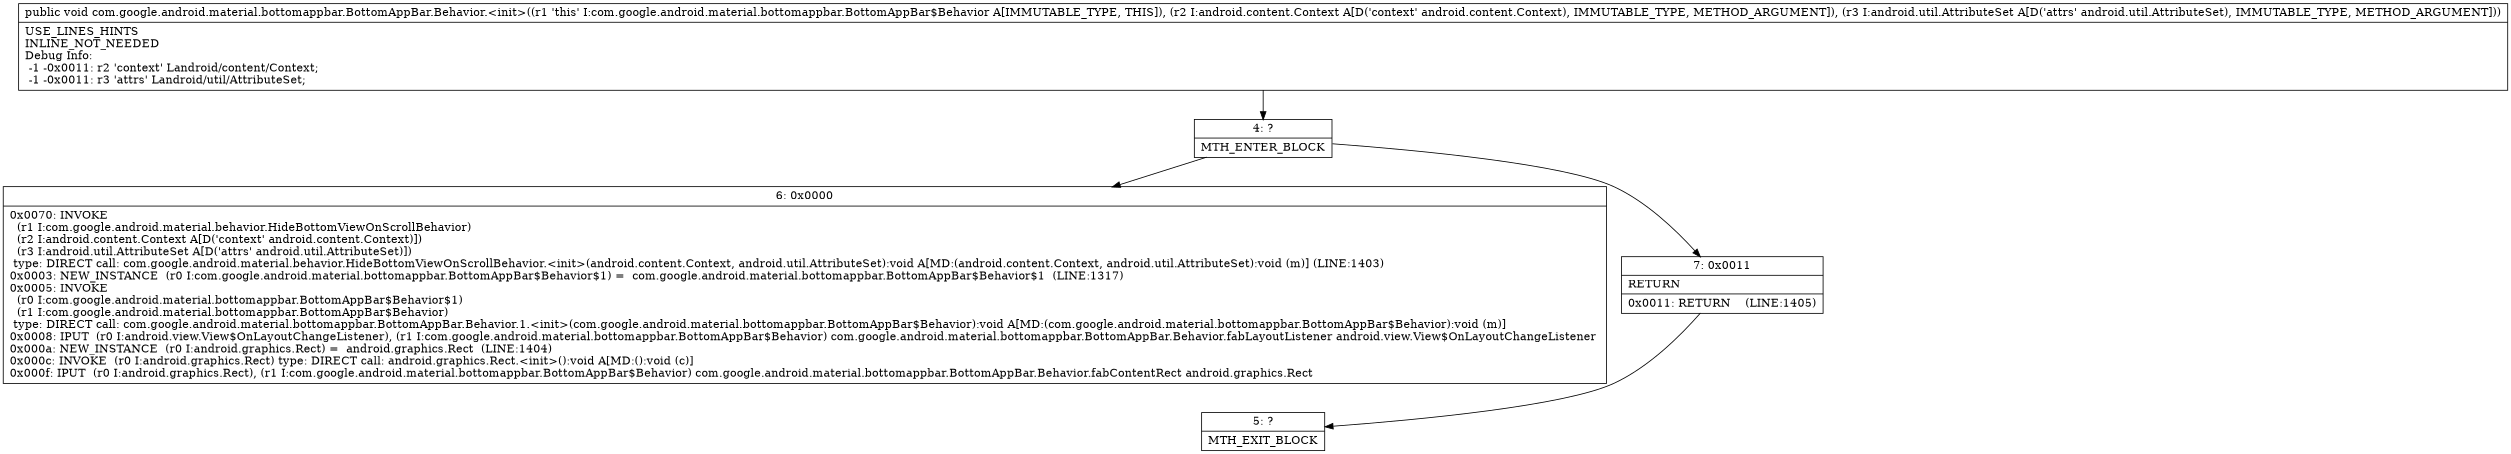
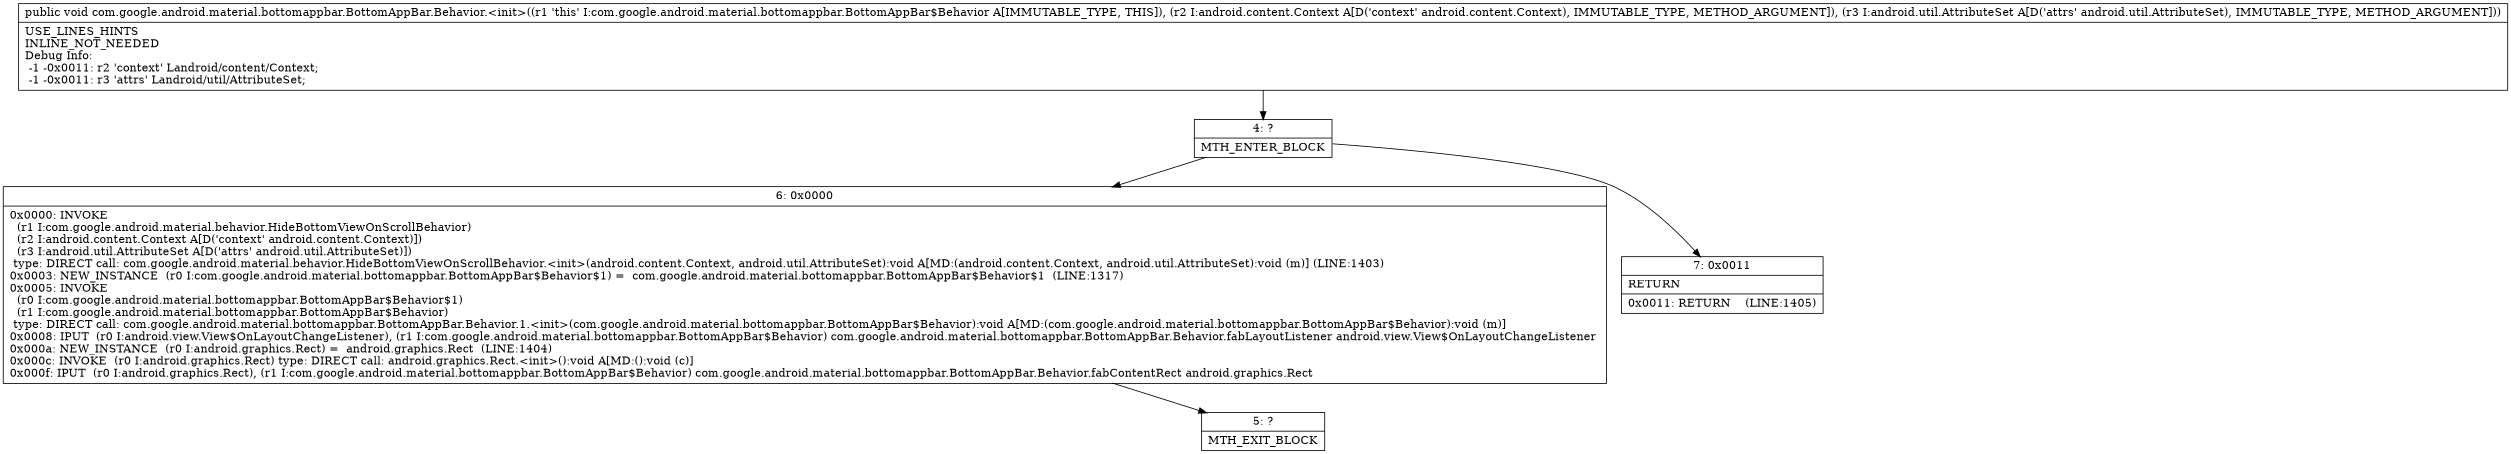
(63, 215) -> (63, 215)
(1530, 404) -> (1156, 397)
